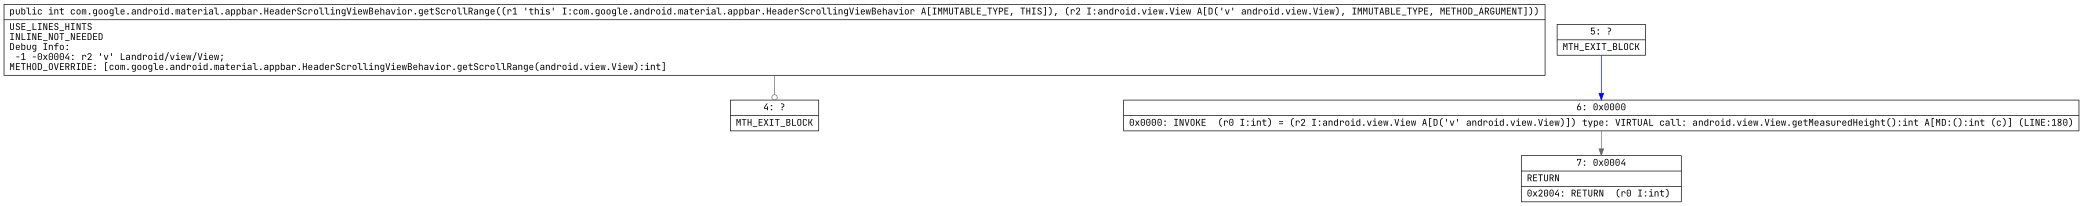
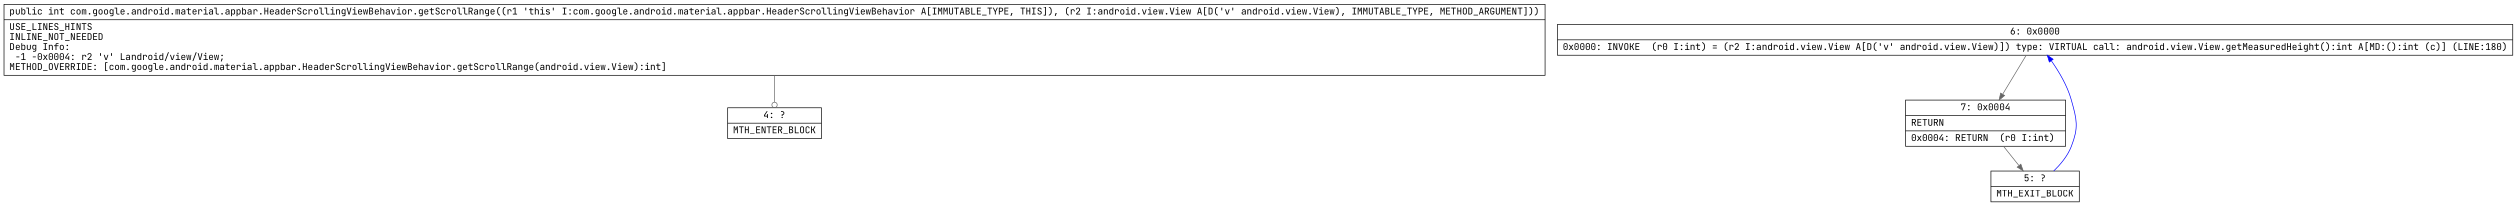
(775, 123) -> (775, 131)
none -> (2011, 156)
(1601, 194) -> (1986, 138)
